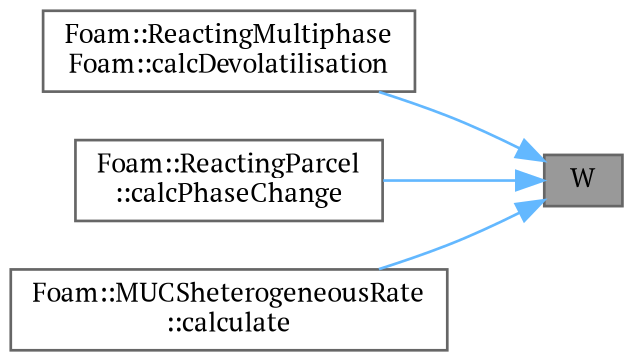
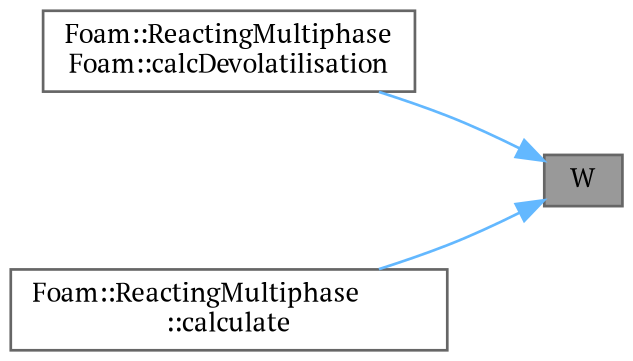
(229, 181) -> none
(229, 310) -> (229, 310)
